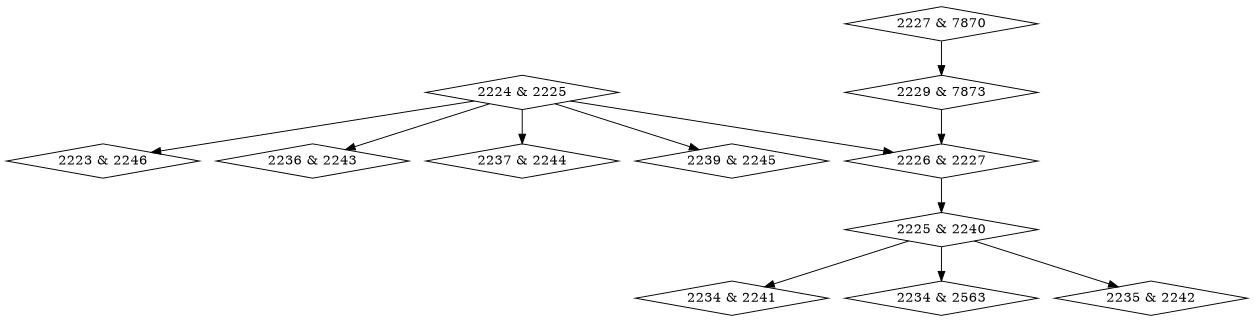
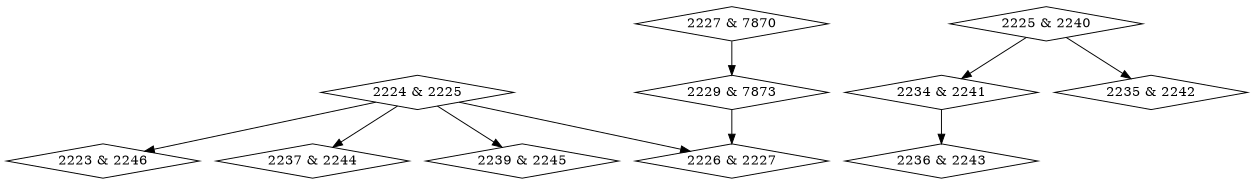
(422, 125) -> (941, 122)
(941, 191) -> none
(941, 298) -> none
